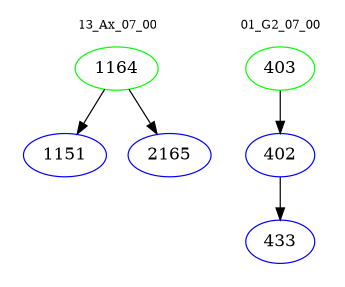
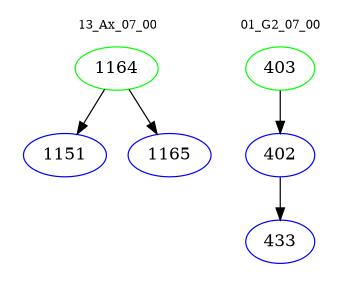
(170, 155) -> (170, 155)
